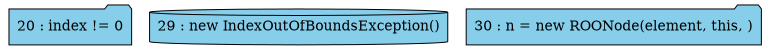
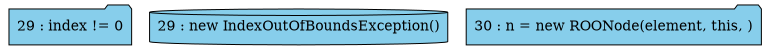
(70, 27) -> (70, 27)
